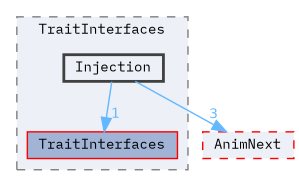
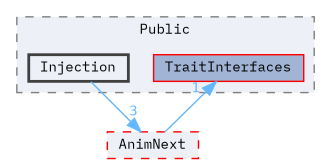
(102, 30) -> (166, 30)
(109, 100) -> (185, 112)
